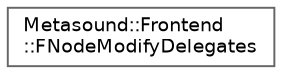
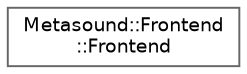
(141, 37) -> (124, 37)
